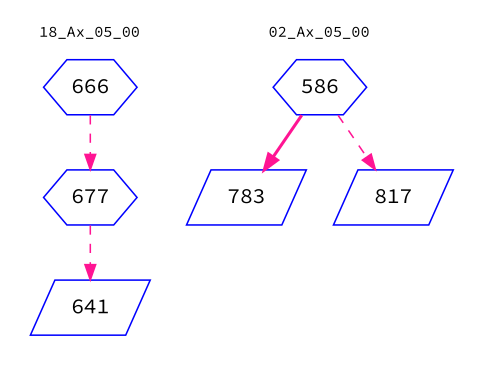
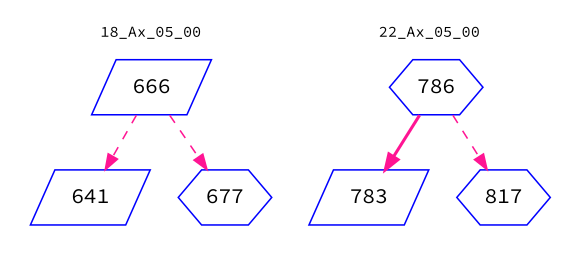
(320, 33) -> (430, 33)
(90, 87) -> (152, 87)
(320, 87) -> (436, 87)
(393, 197) -> (504, 197)
(90, 245) -> (125, 136)
